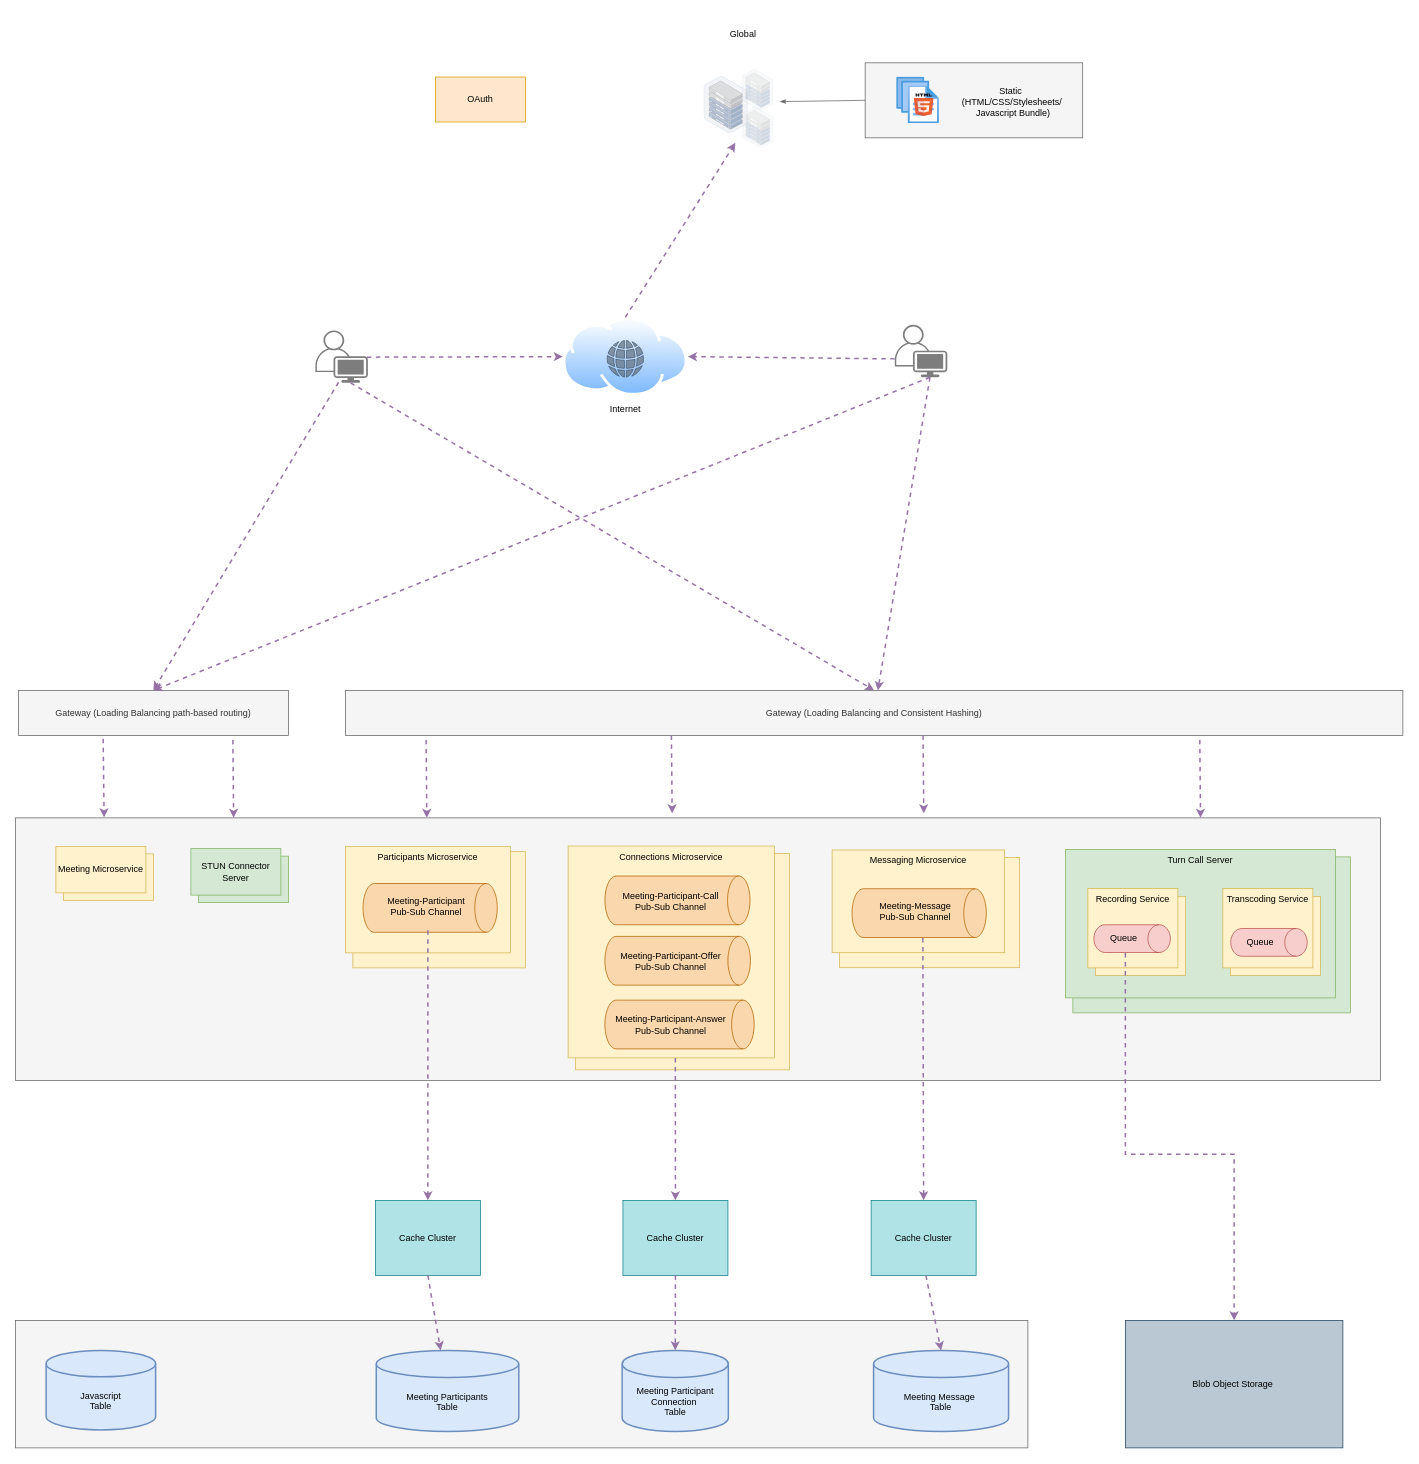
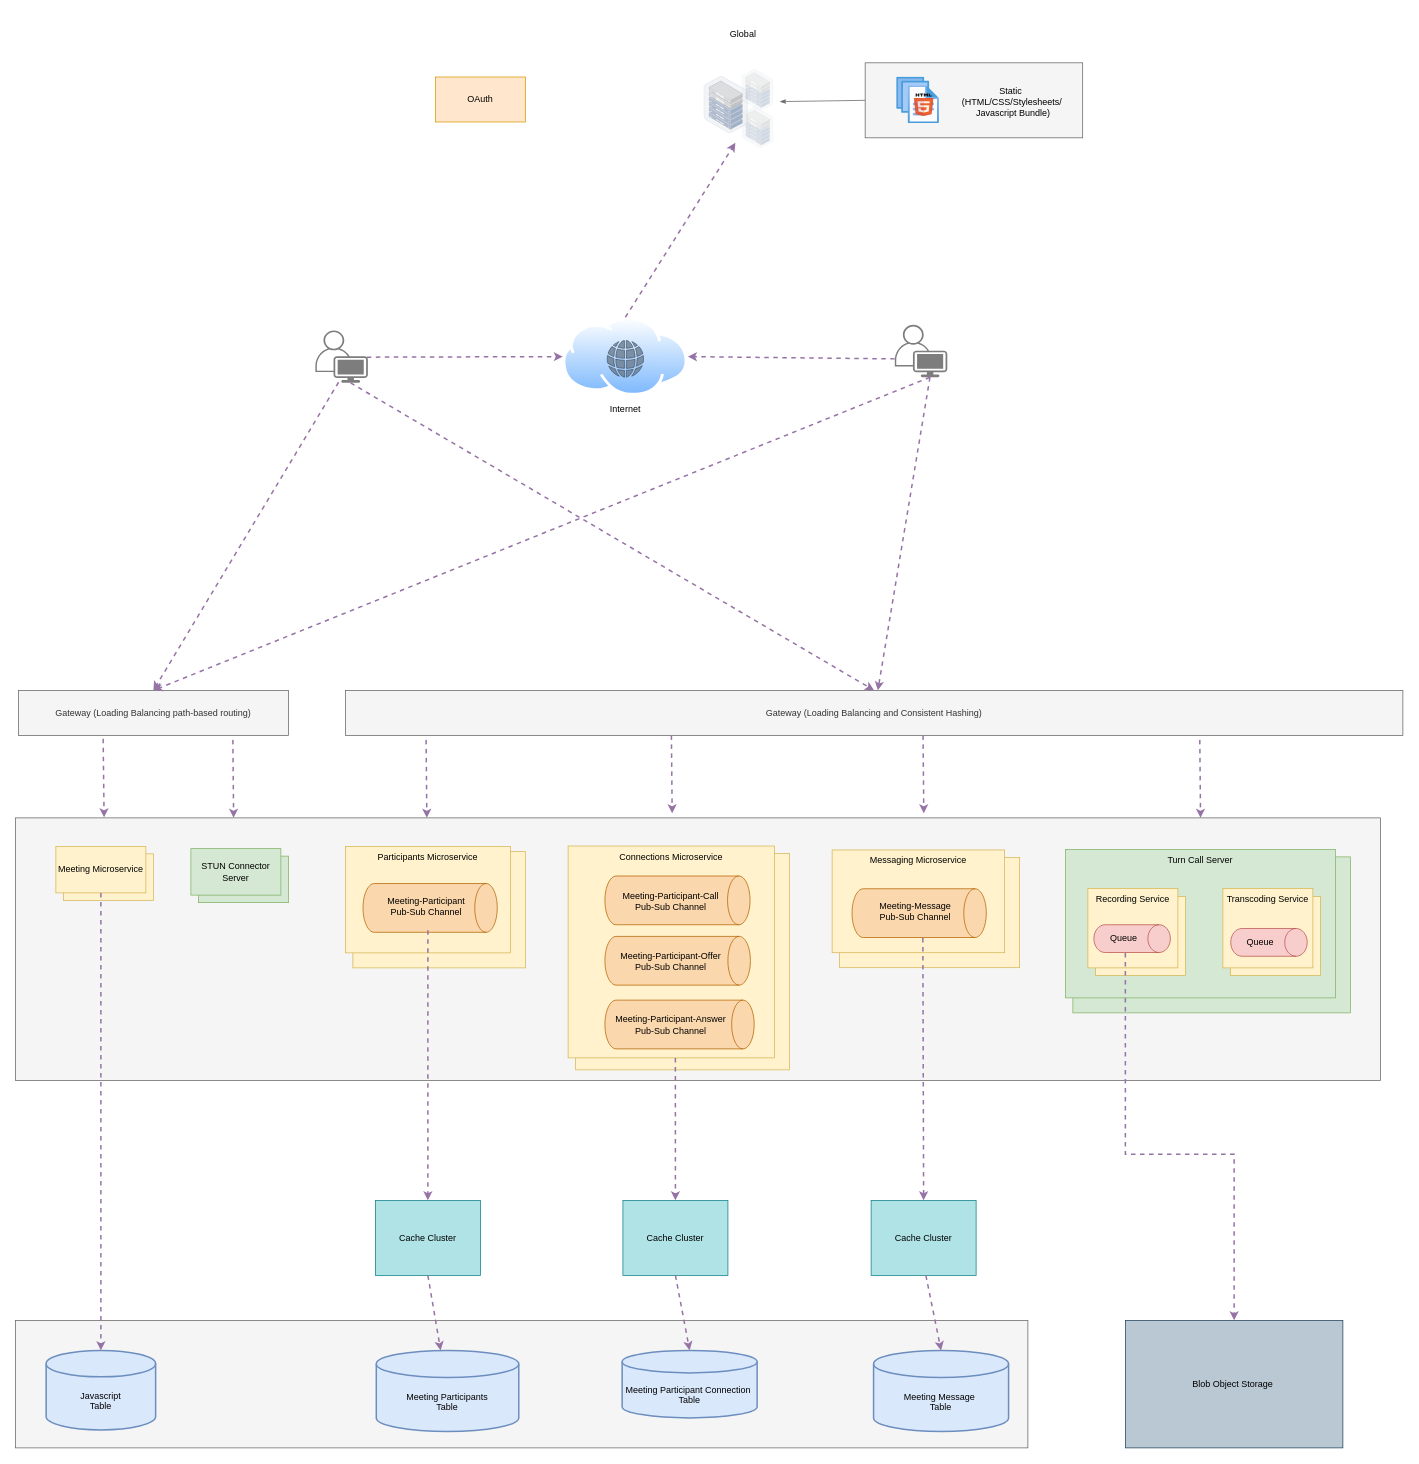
none -> (101, 1118)
(675, 1391) -> (690, 1384)
